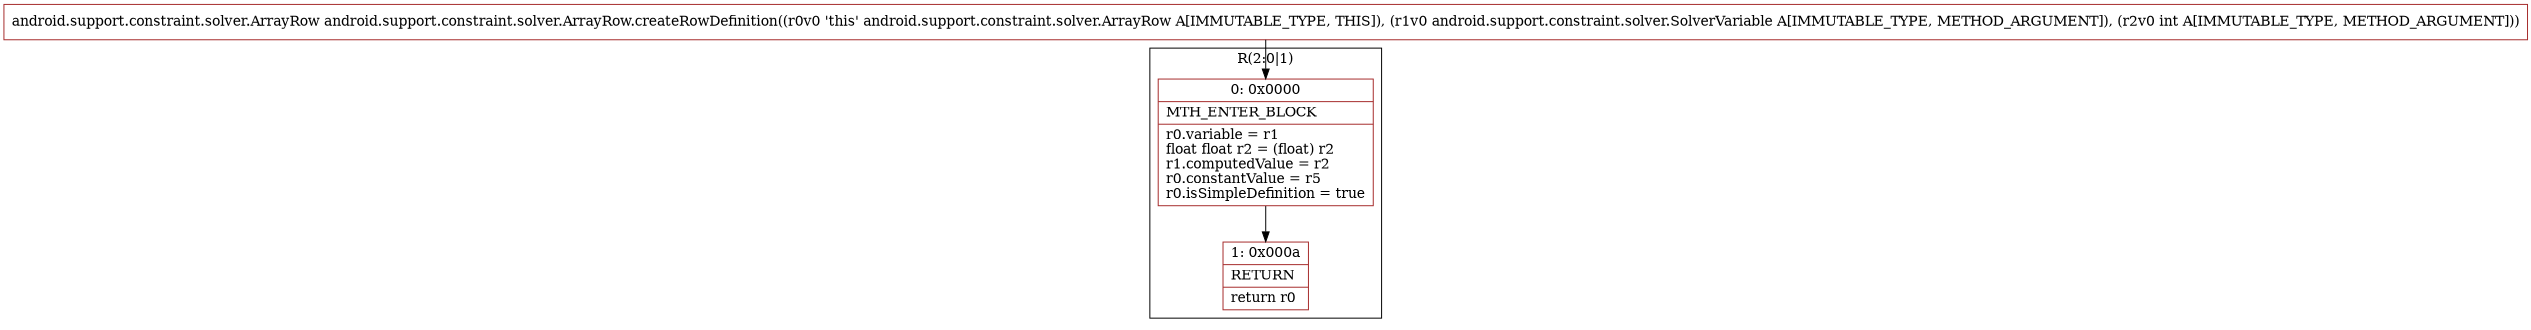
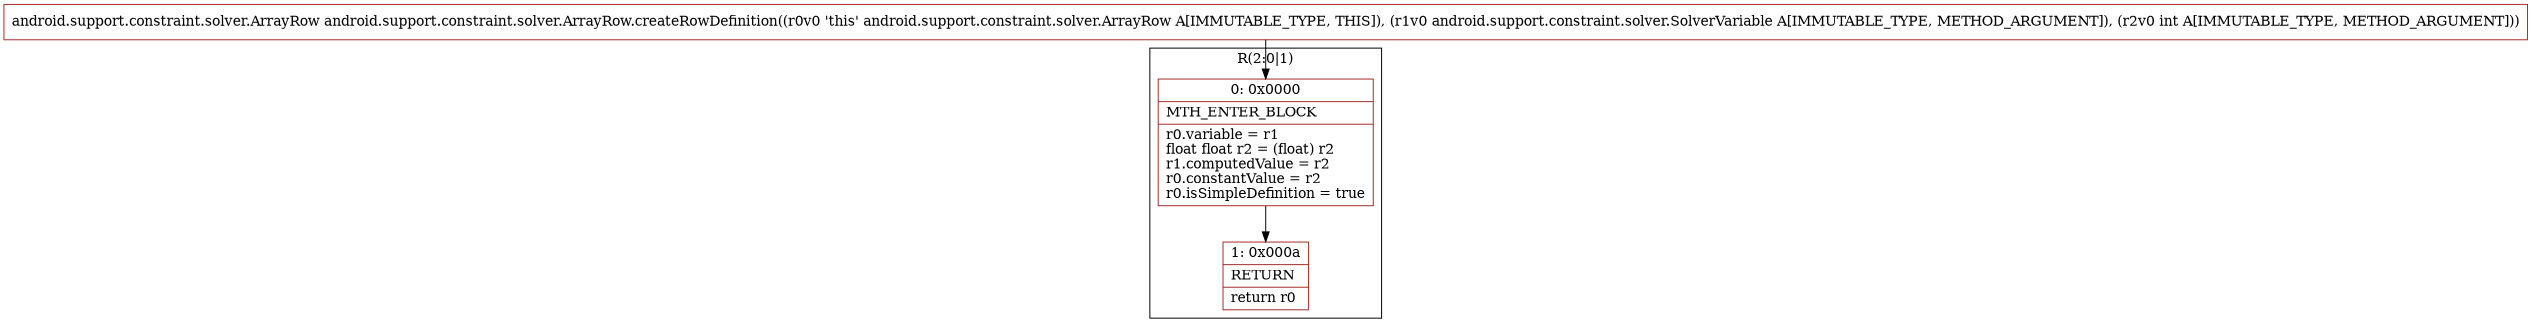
(1244, 179) -> (1244, 179)
